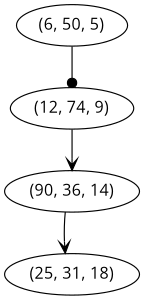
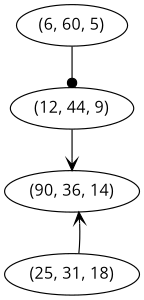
(72, 25) -> (72, 25)
(72, 108) -> (72, 108)
(64, 227) -> (80, 238)
